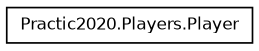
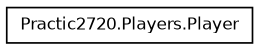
(130, 25) -> (130, 25)
